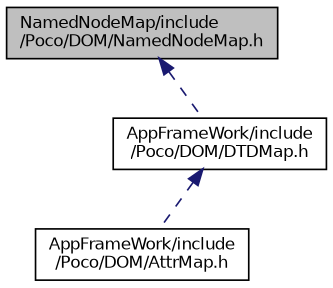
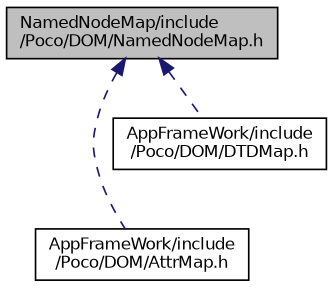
(176, 206) -> (94, 152)
